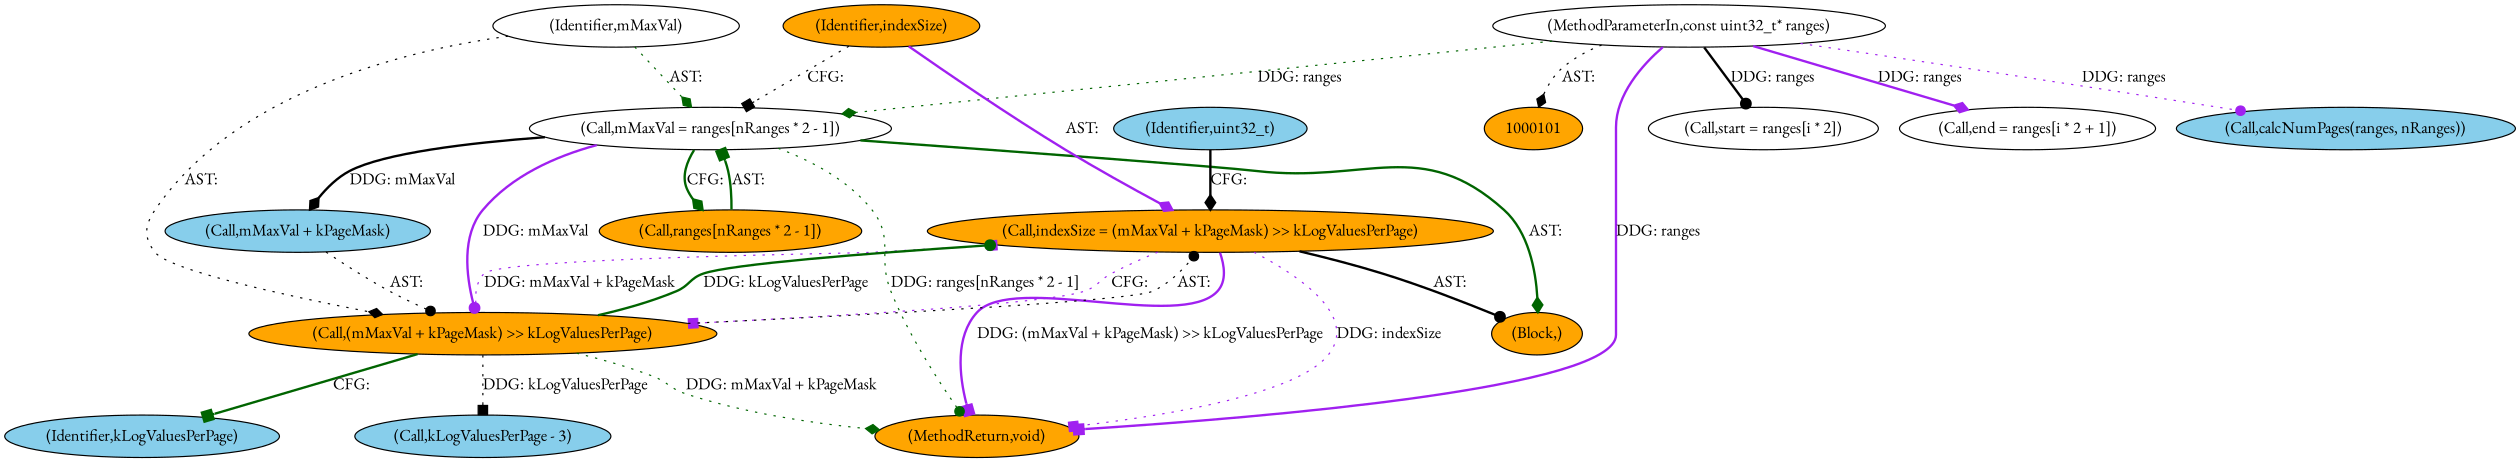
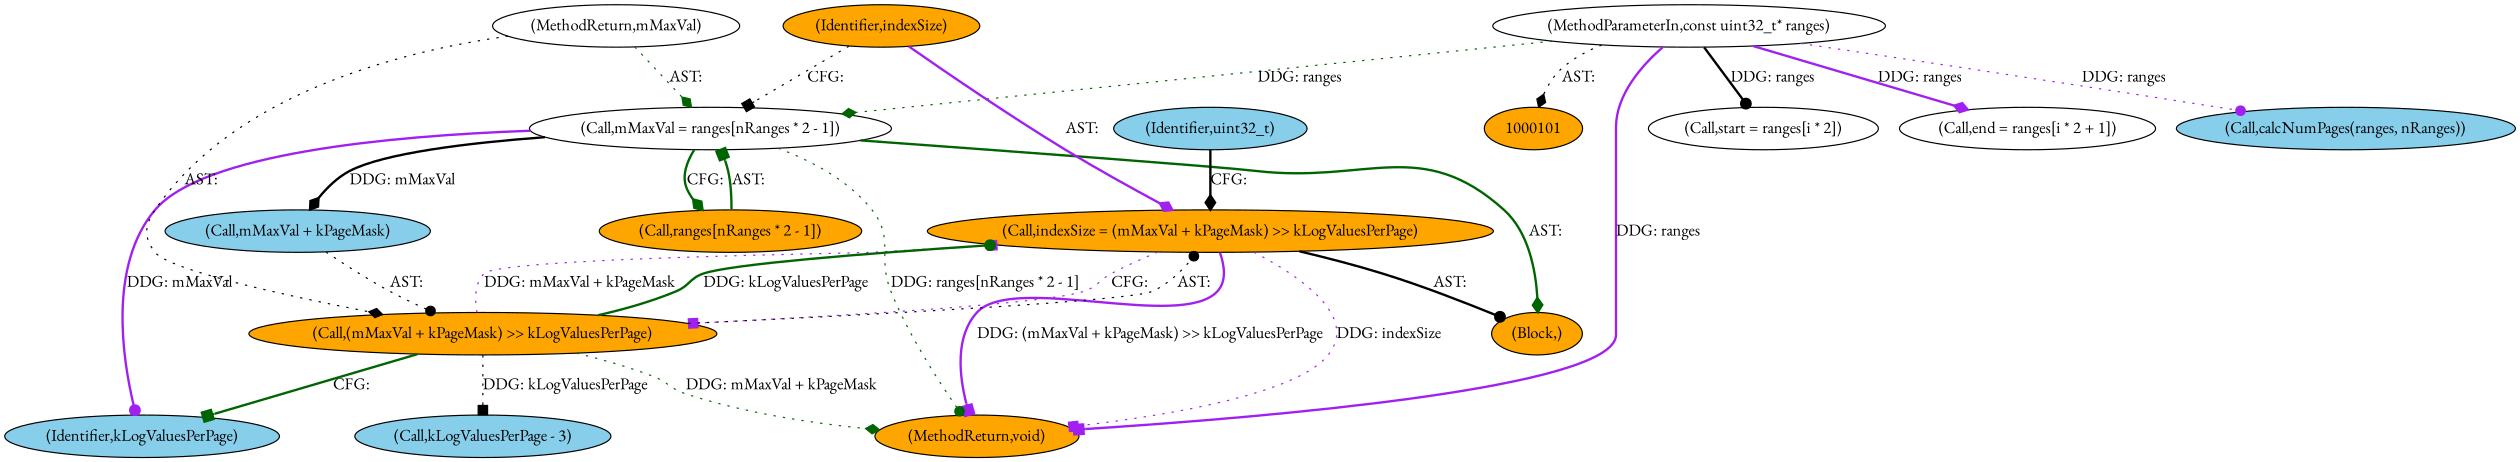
(616, 26) -> (616, 26)
(495, 197) -> (237, 168)
